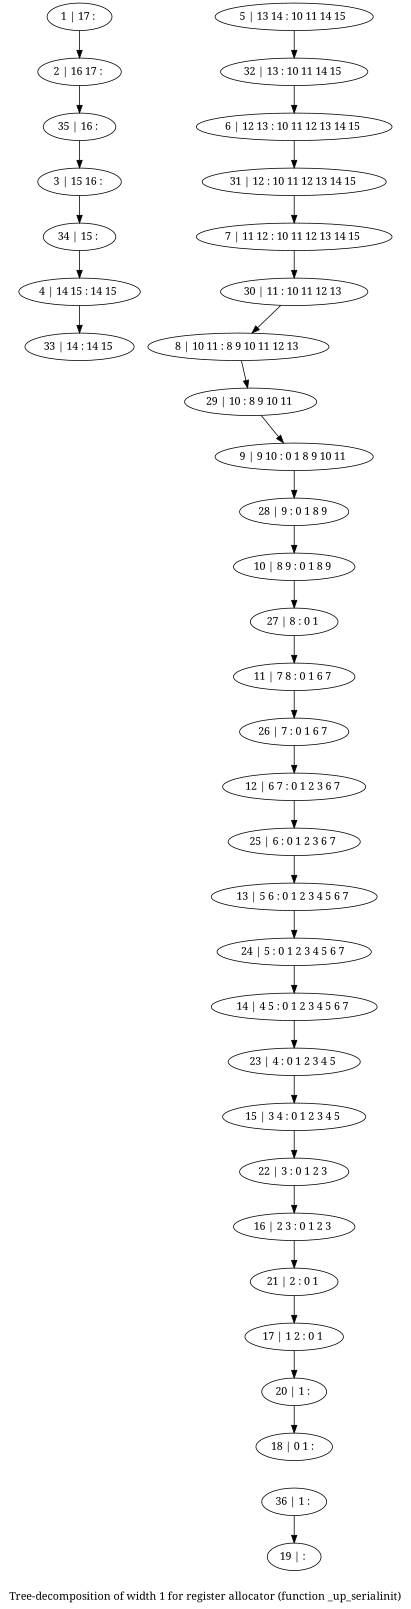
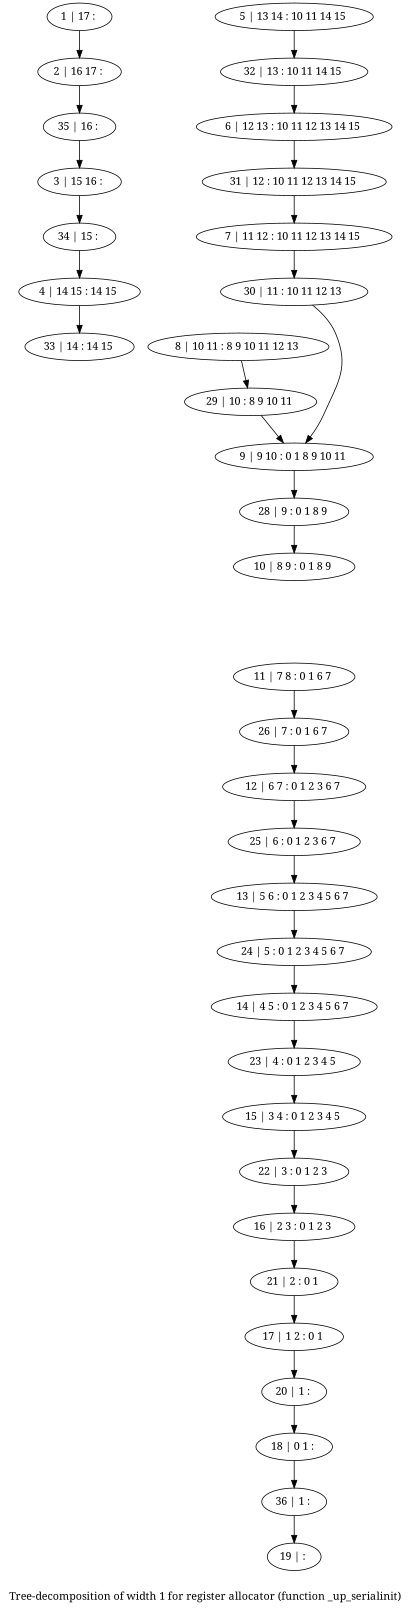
(269, 317) -> (341, 370)
(294, 622) -> none
none -> (294, 1471)
